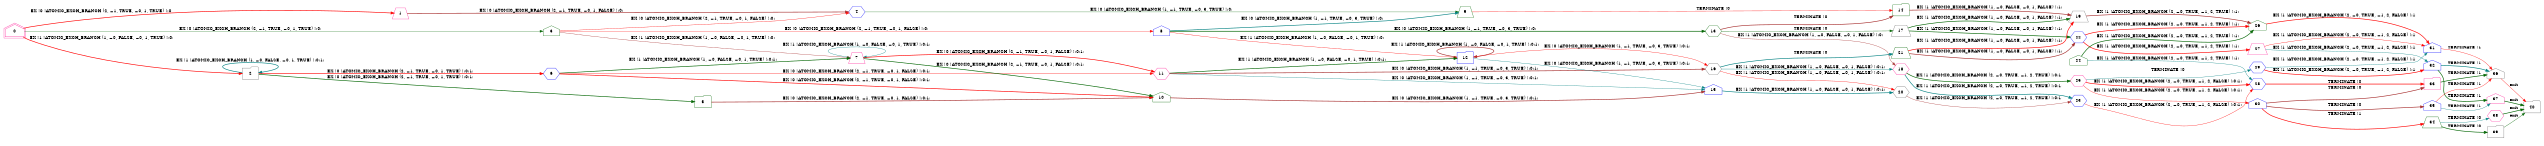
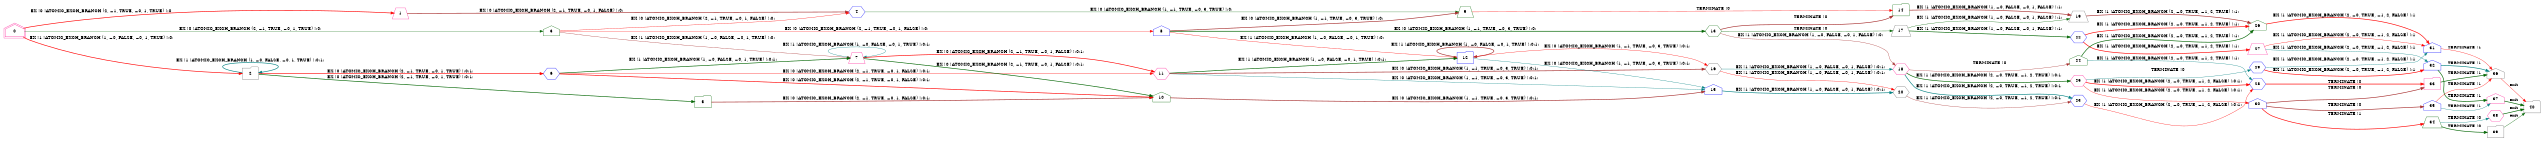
(1987, 22) -> (1987, 22)
(1313, 24) -> (1313, 24)
(1901, 53) -> none
none -> (1988, 71)
